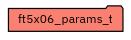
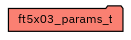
(66, 20) -> (66, 20)
